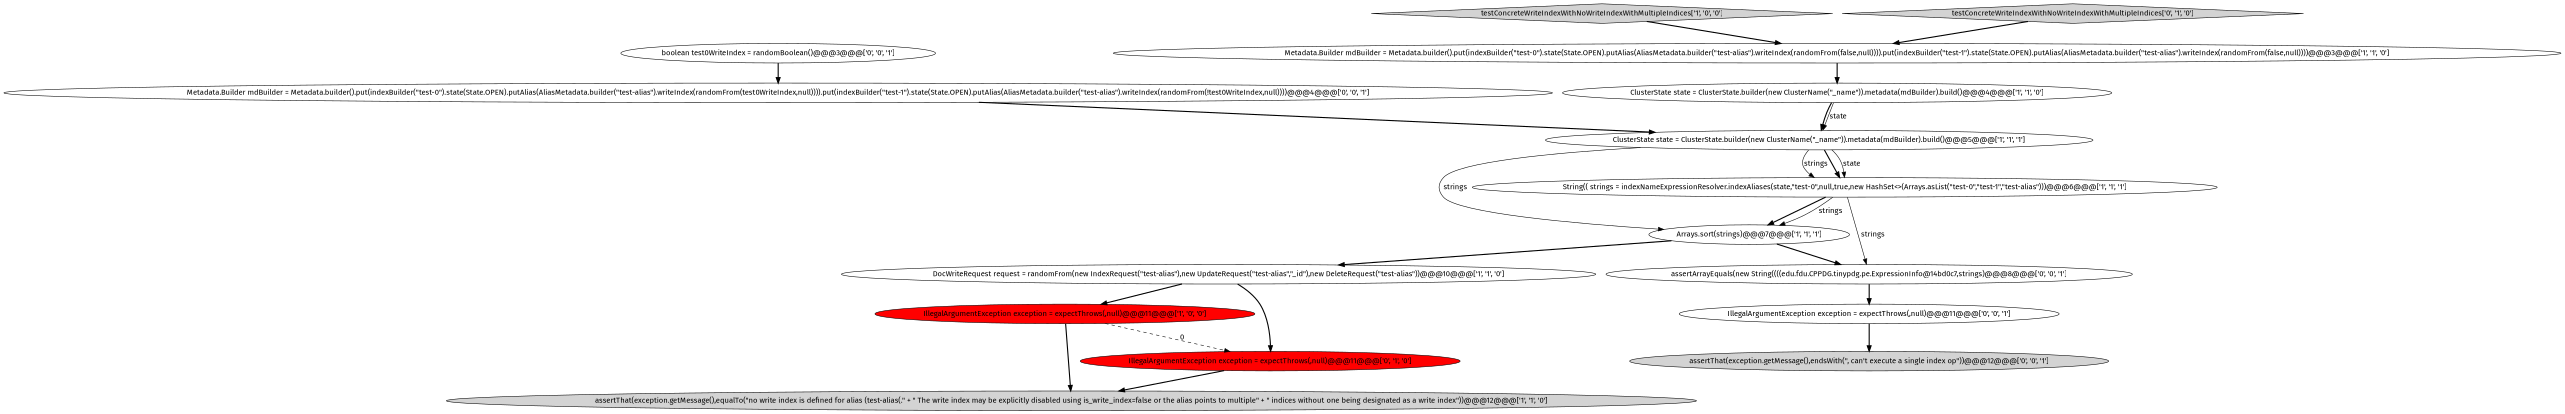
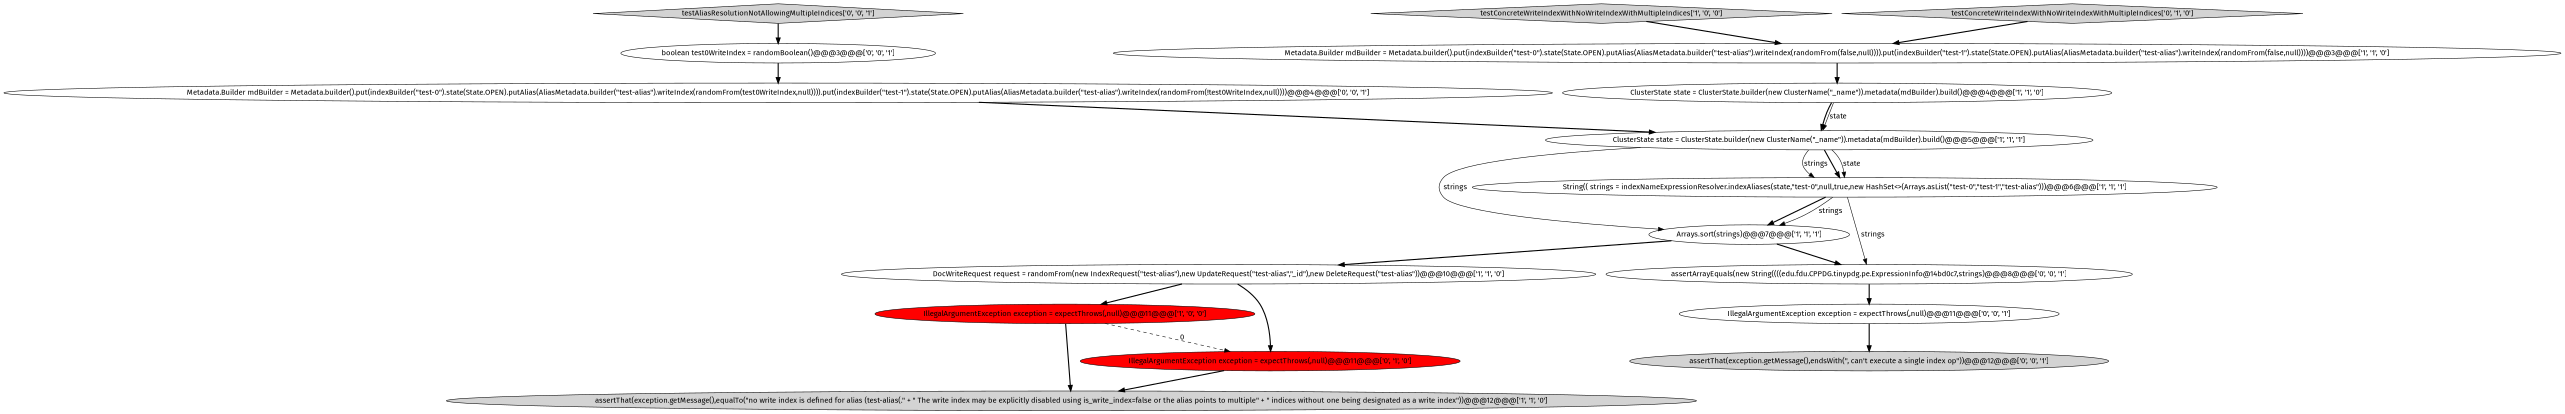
none -> (778, 14)
